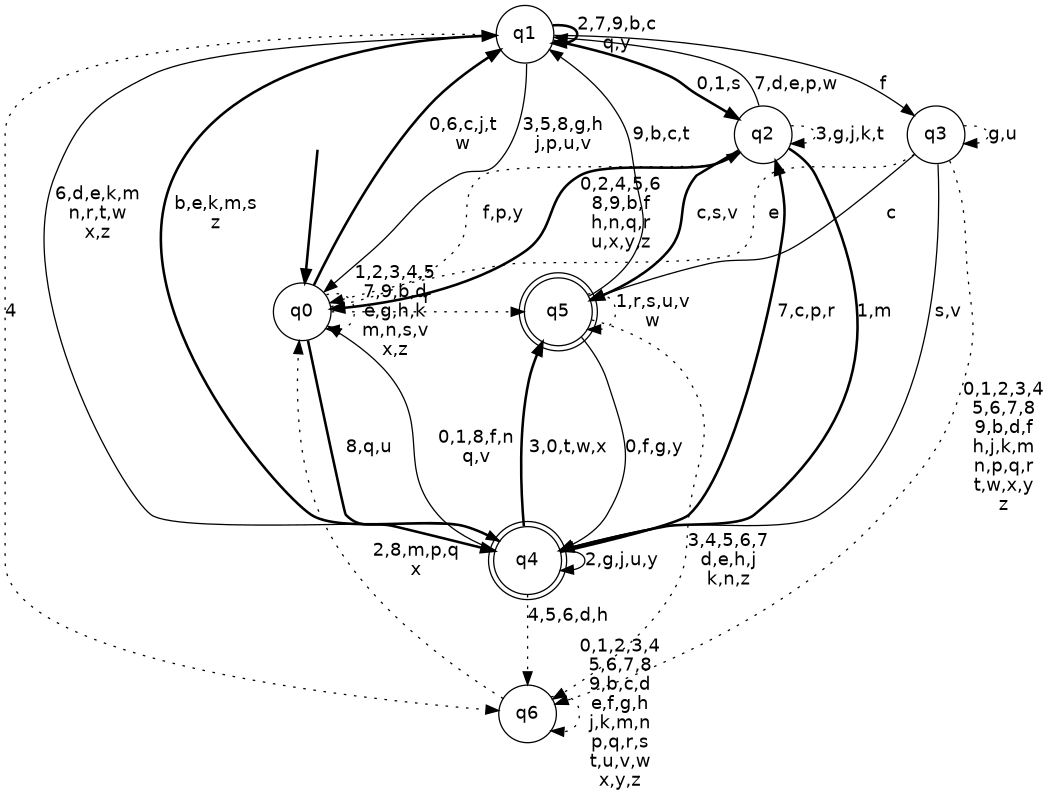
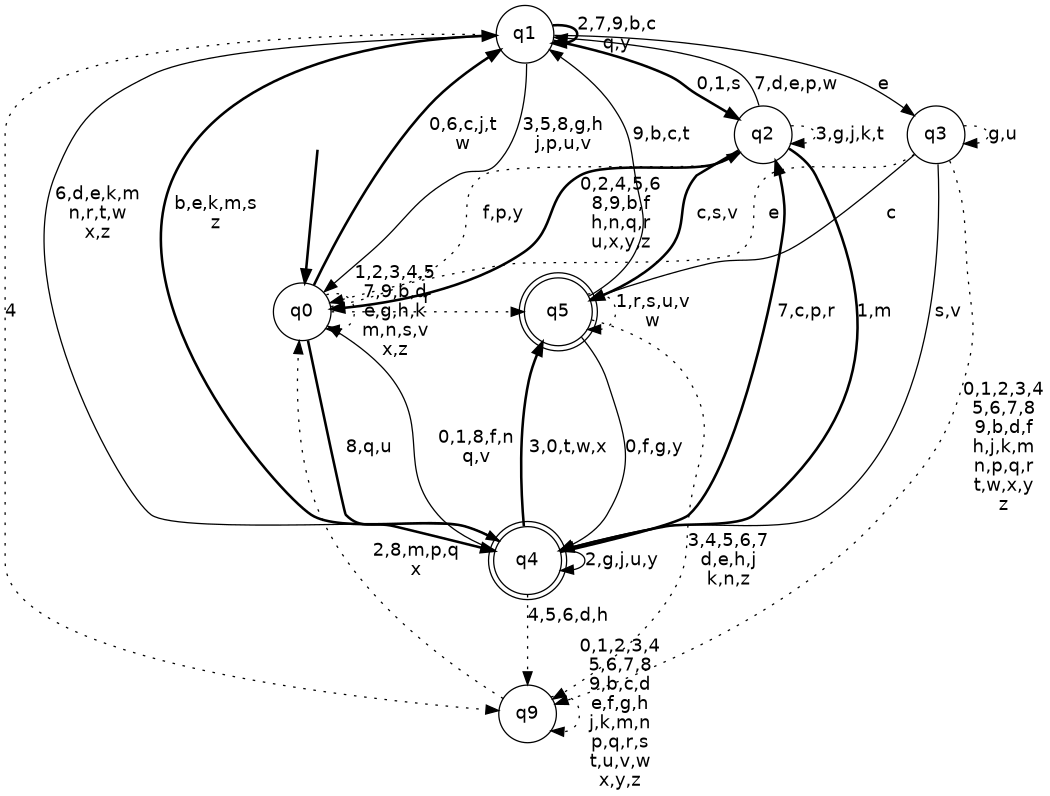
(884, 85) -> (884, 85)
(528, 714) -> (528, 714)
